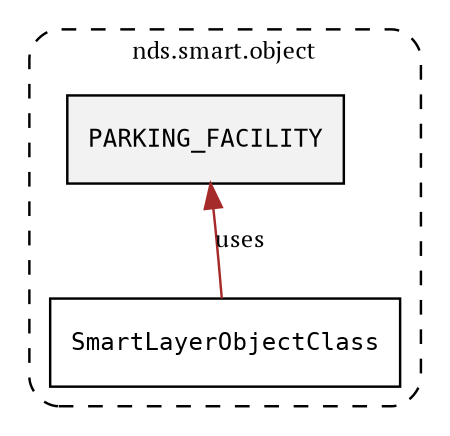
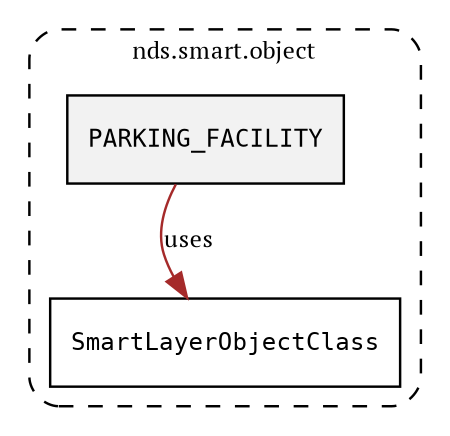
(218, 253) -> (161, 231)
